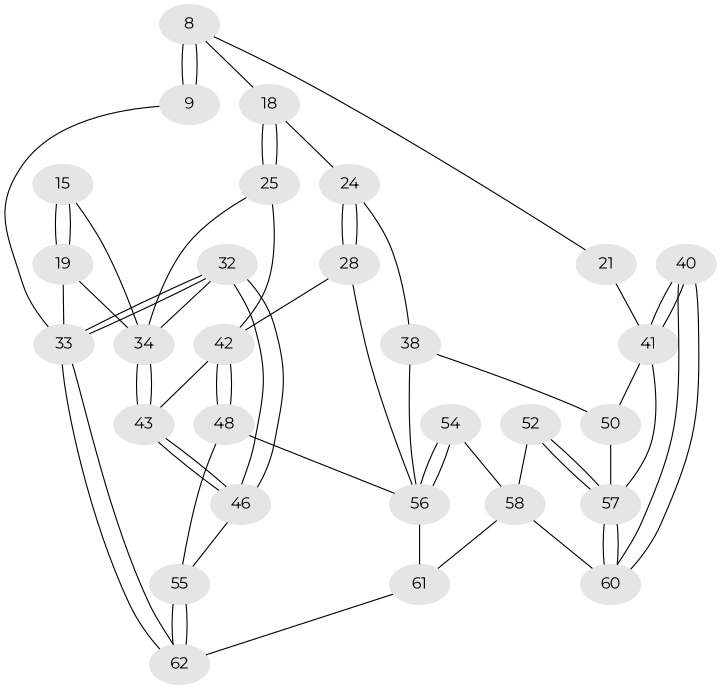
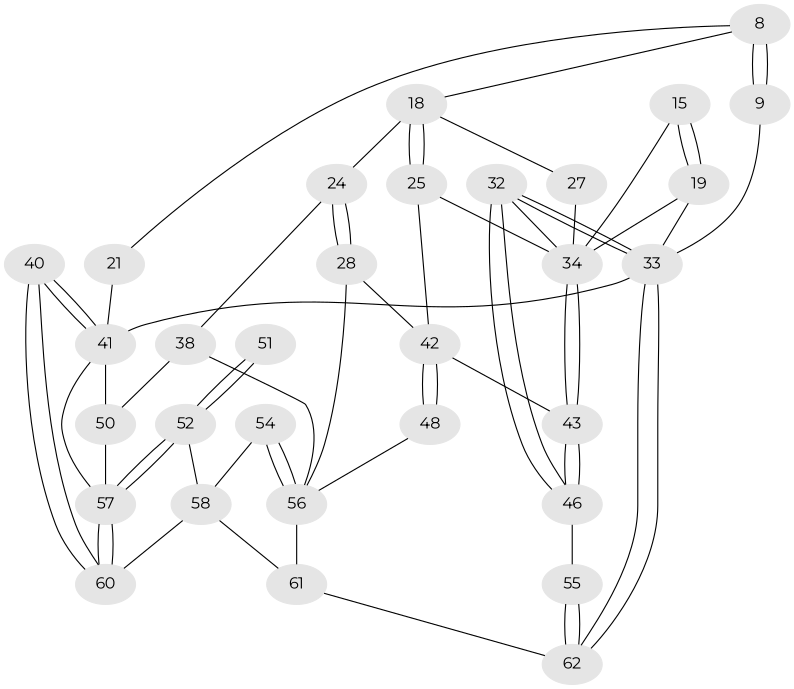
none -> (577, 184)
none -> (366, 304)
none -> (266, 344)
(196, 503) -> none
